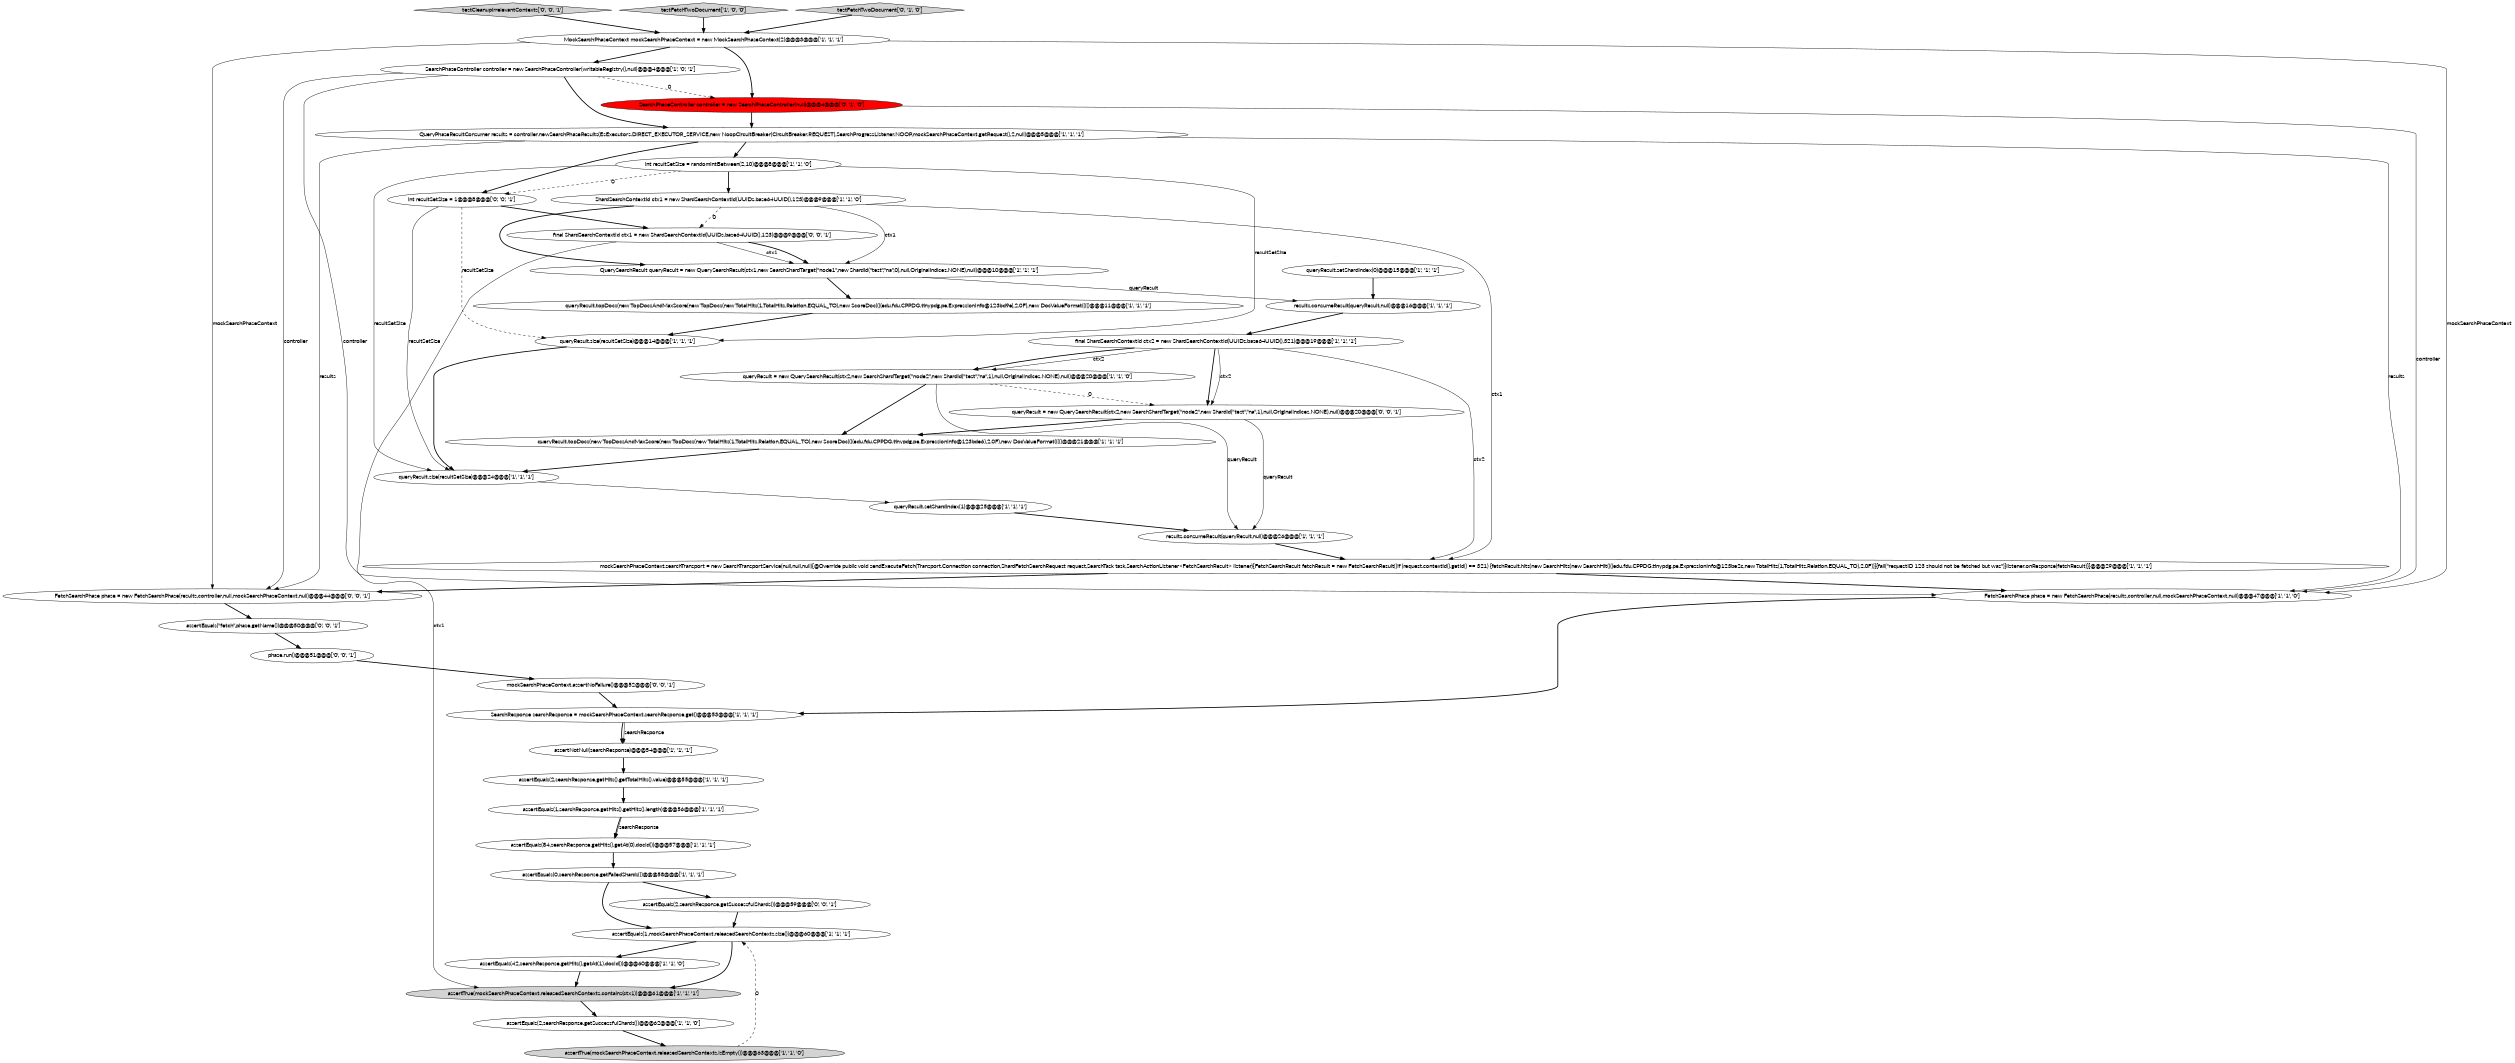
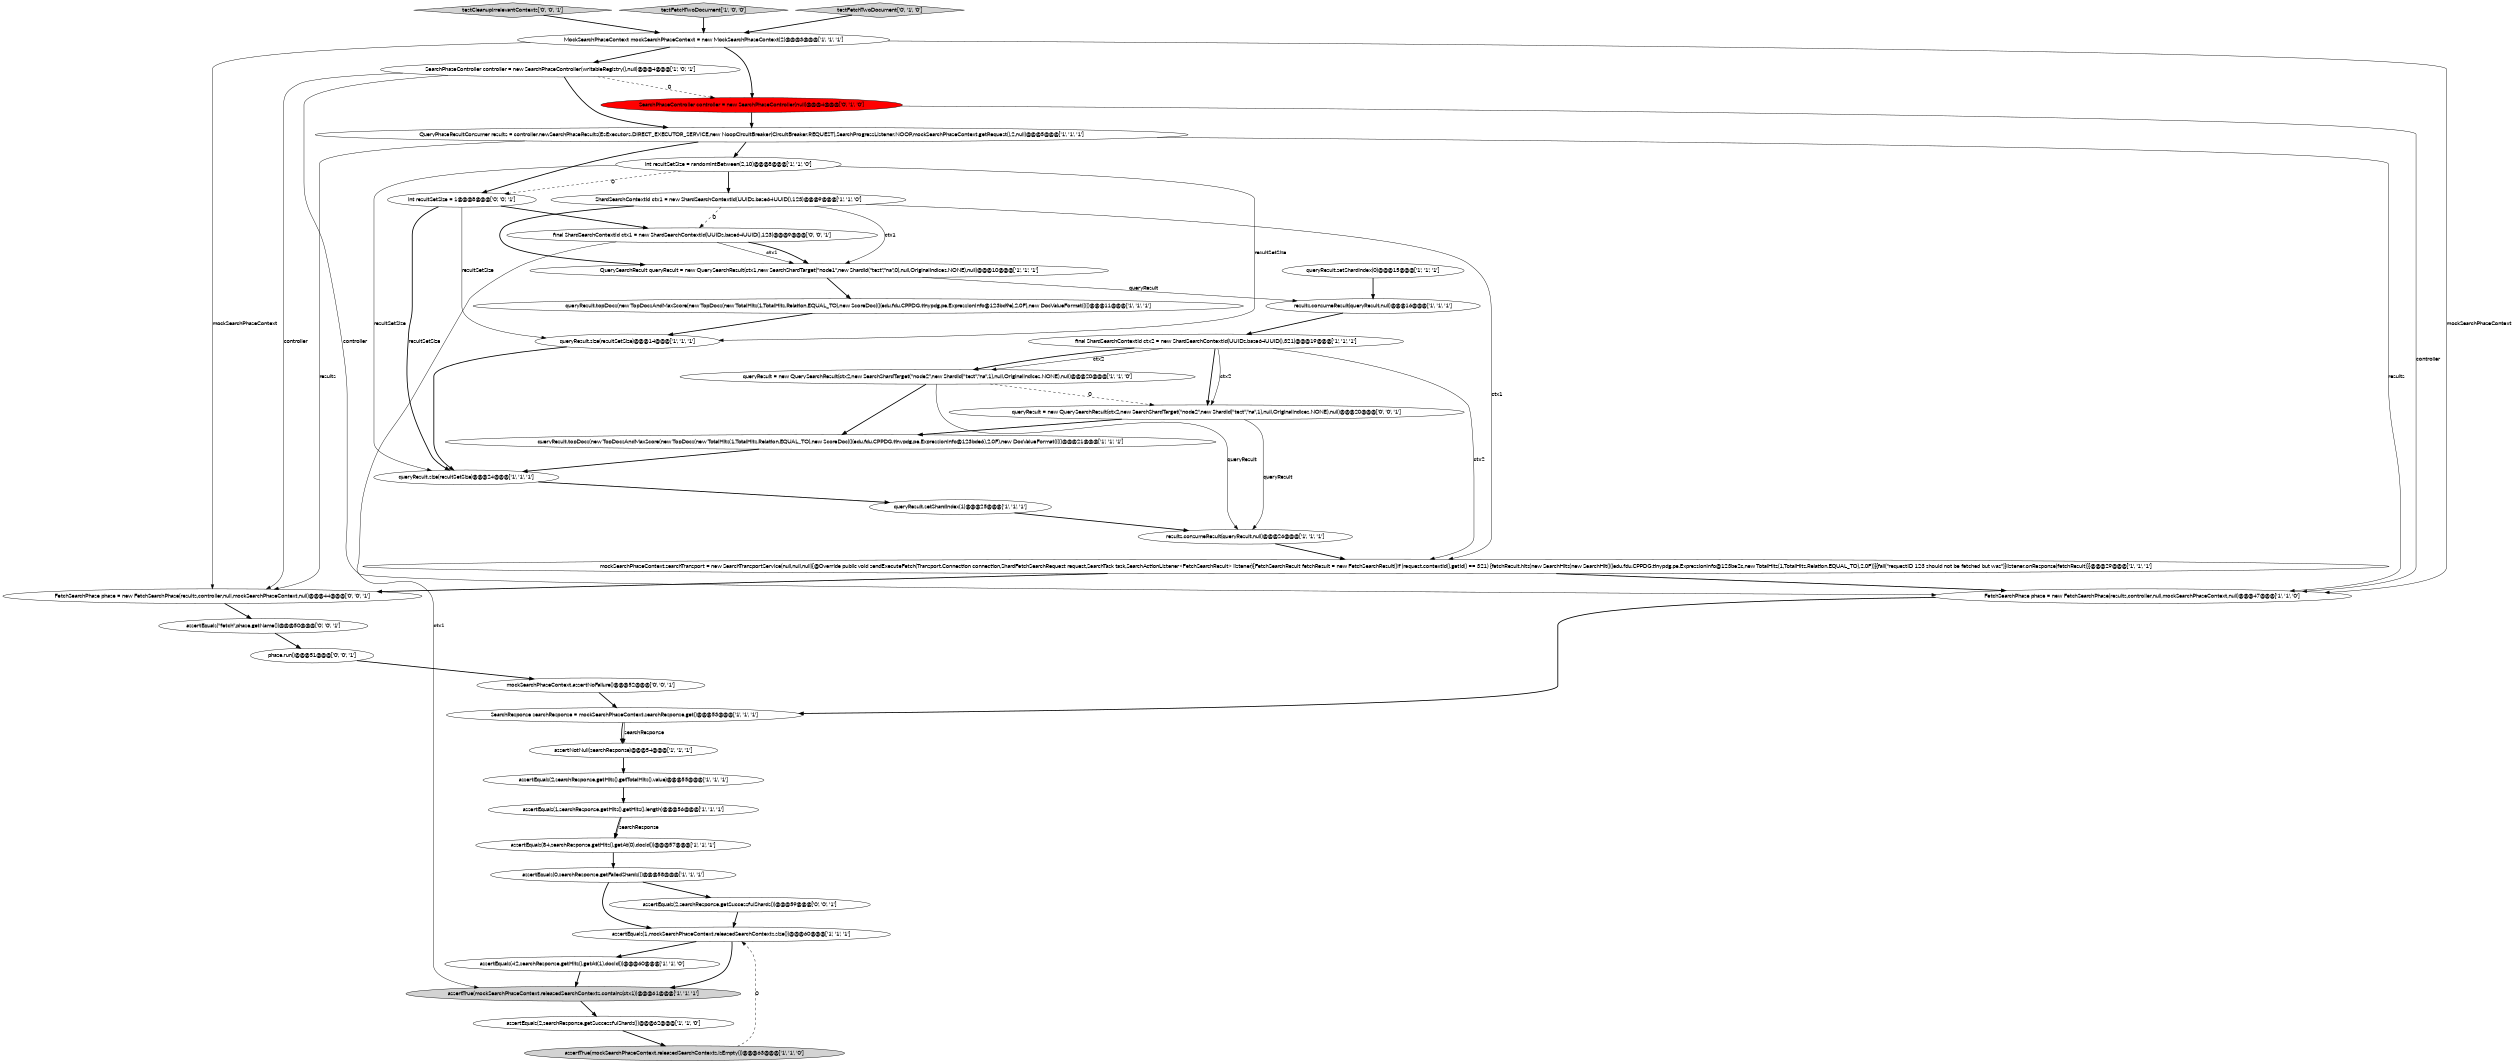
(462, 302) -> (462, 302)
(408, 337) -> (408, 337)
(712, 492) -> (712, 492)
